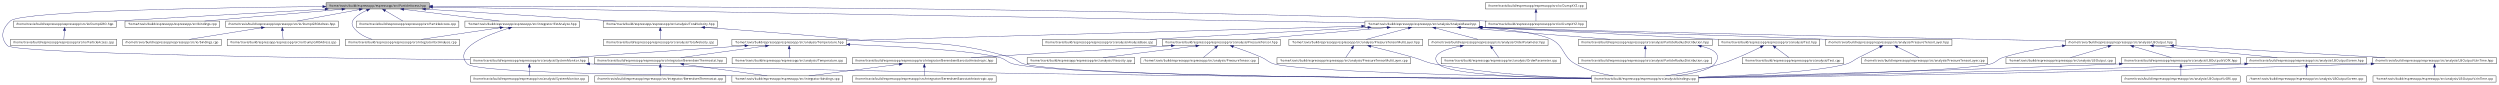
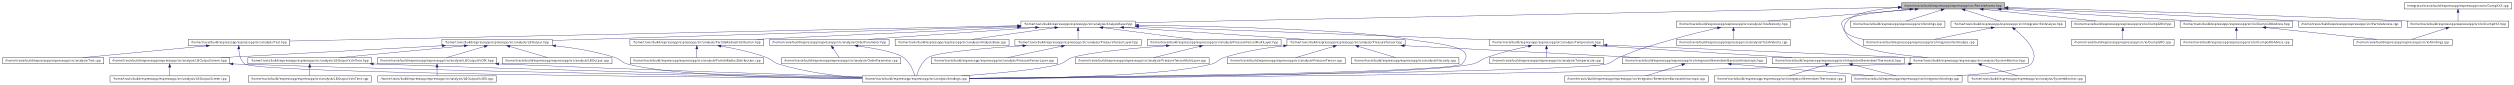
(1536, 6) -> (2458, 6)
none -> (2429, 34)
(64, 42) -> (2123, 42)
